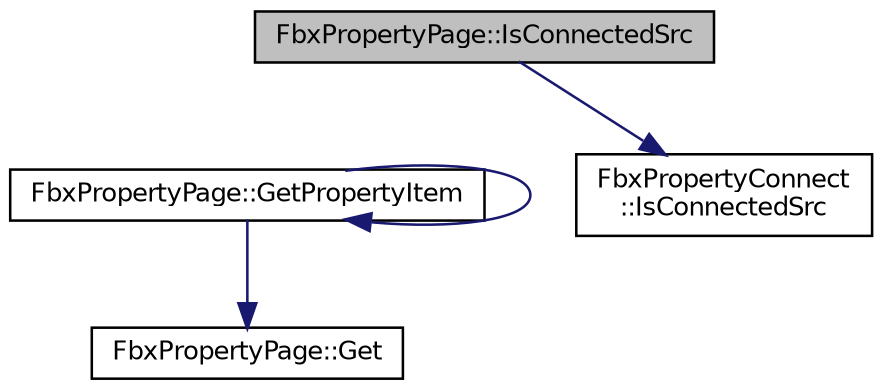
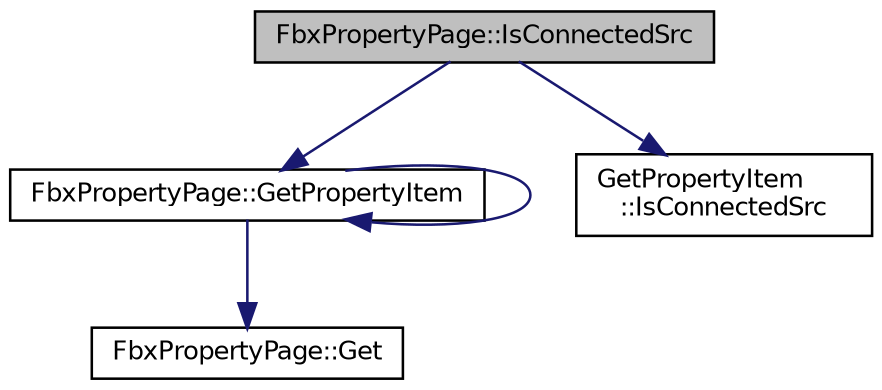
none -> (377, 109)
(724, 195) -> (724, 195)
